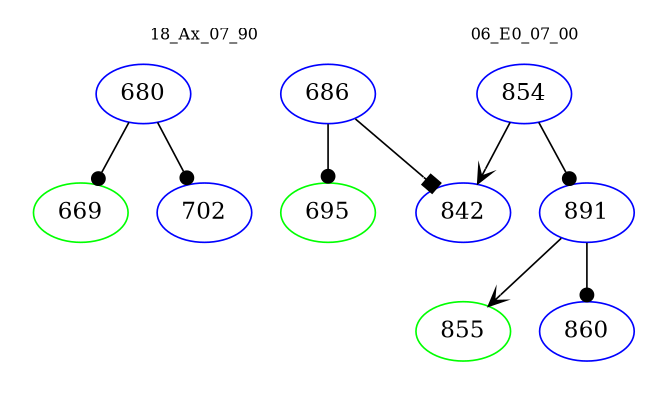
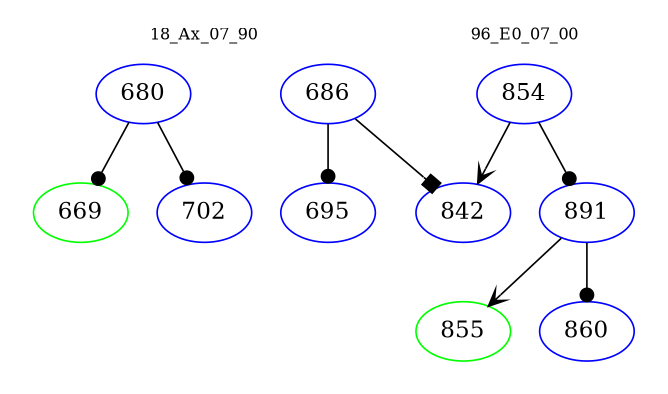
(525, 35) -> (525, 35)
(328, 213) -> (328, 213)
